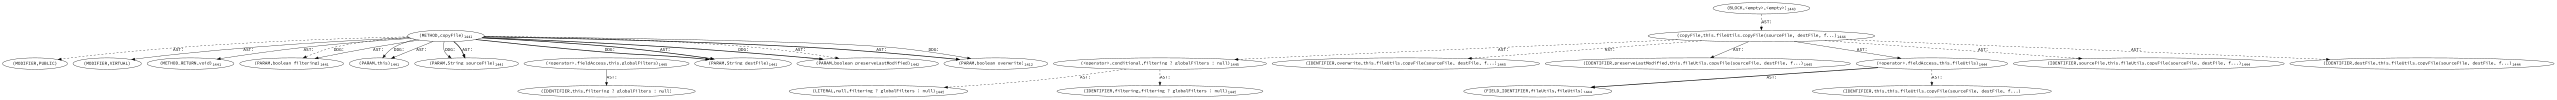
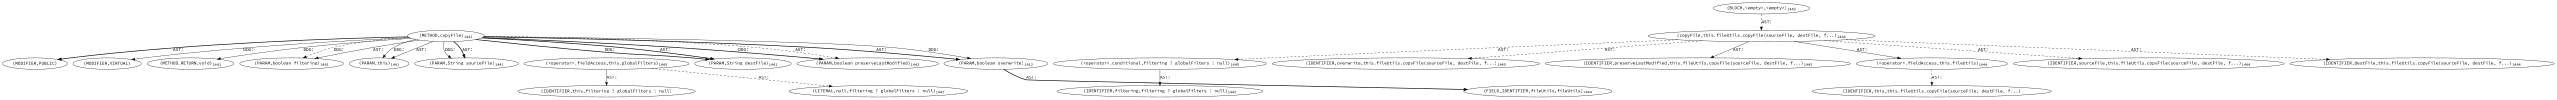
(234, 44) -> (234, 44)
(250, 50) -> (250, 50)
(310, 50) -> (310, 50)
(1160, 76) -> (1160, 76)
(1736, 77) -> (1233, 85)
(1037, 80) -> (740, 77)
